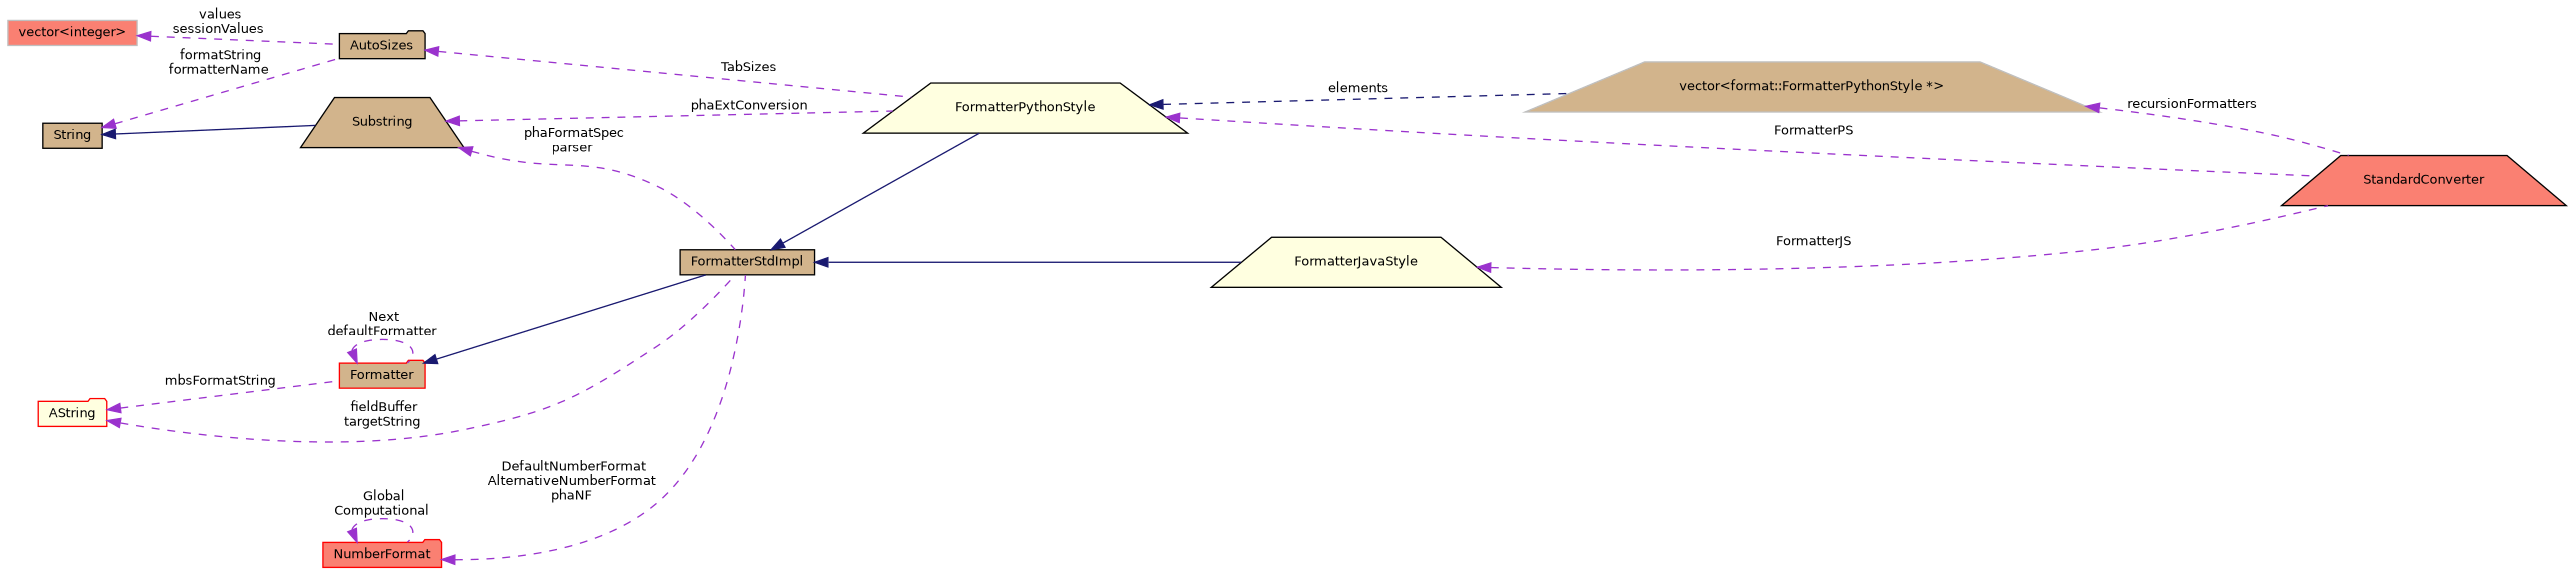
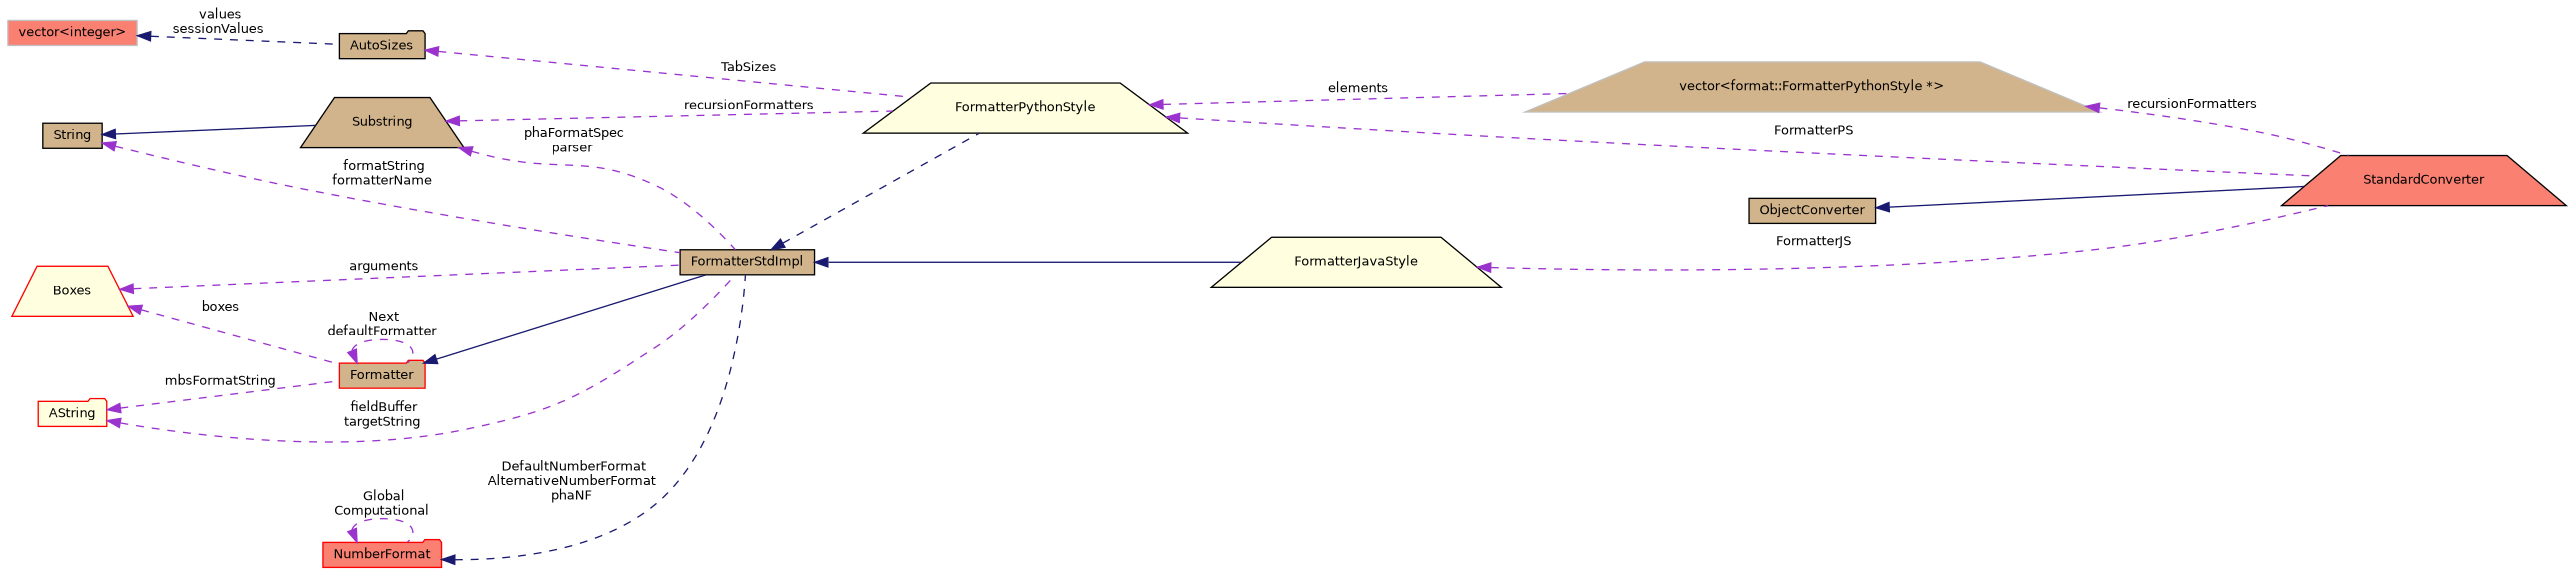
(245, 40) -> (245, 40)
(227, 91) -> (396, 207)
(1366, 99) -> (1366, 99)
(747, 106) -> (747, 106)
(881, 188) -> (881, 188)
none -> (1812, 211)
none -> (72, 291)
(669, 490) -> (669, 490)
